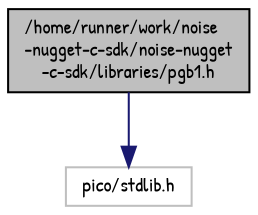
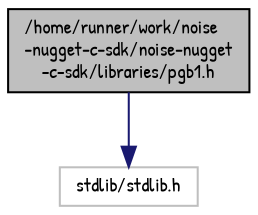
(129, 187) -> (129, 187)
